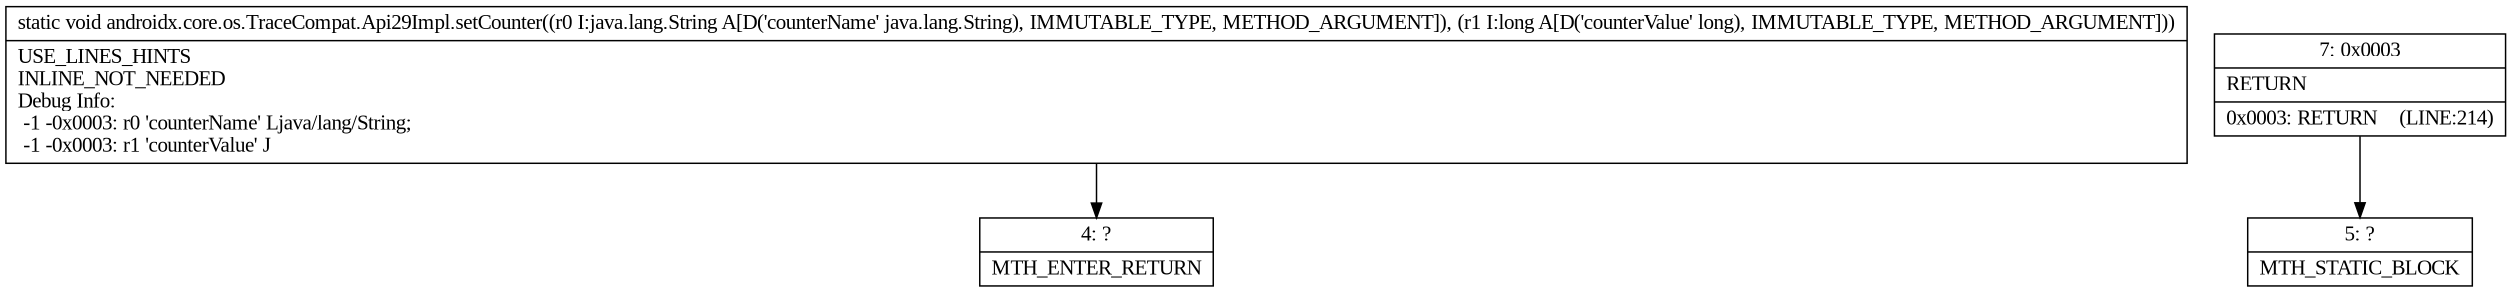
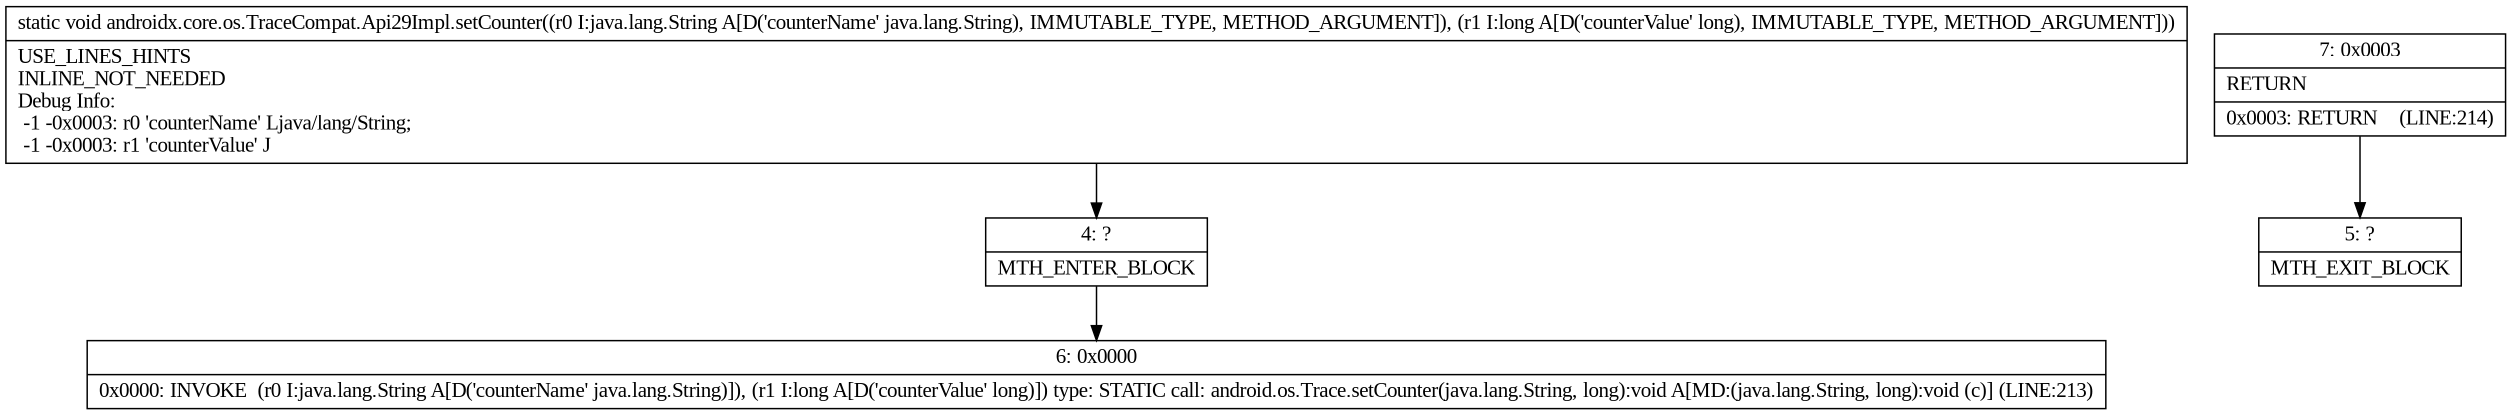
(1097, 268) -> (1097, 268)
(2360, 268) -> (2360, 268)
none -> (1097, 375)
